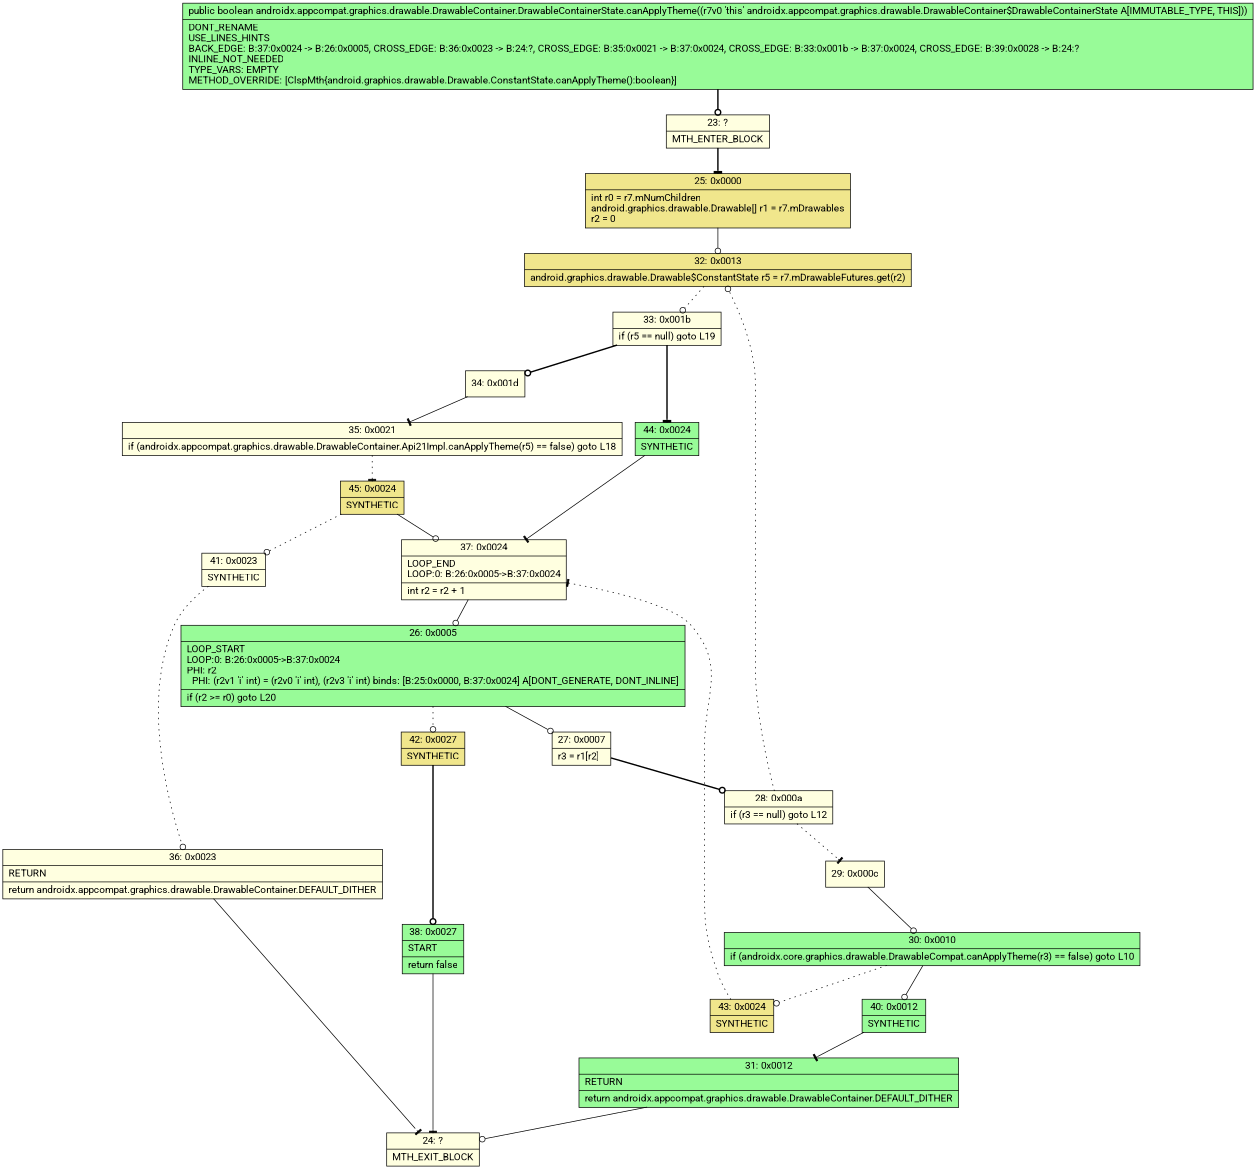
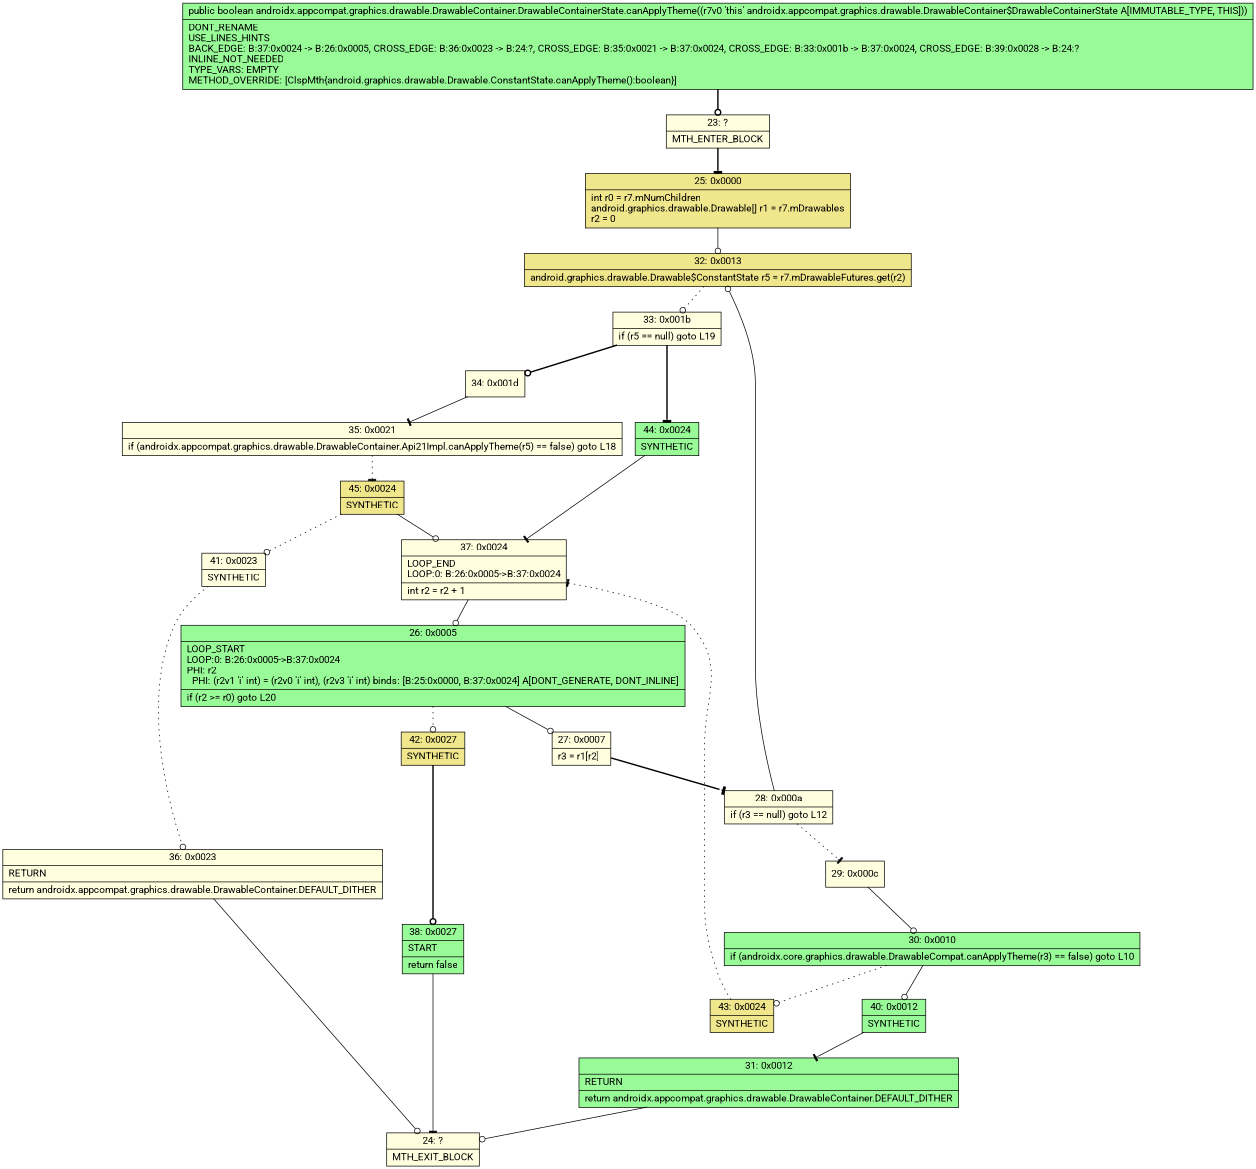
(755, 540) -> (755, 540)
(665, 774) -> (665, 774)
(314, 1014) -> (314, 1014)
